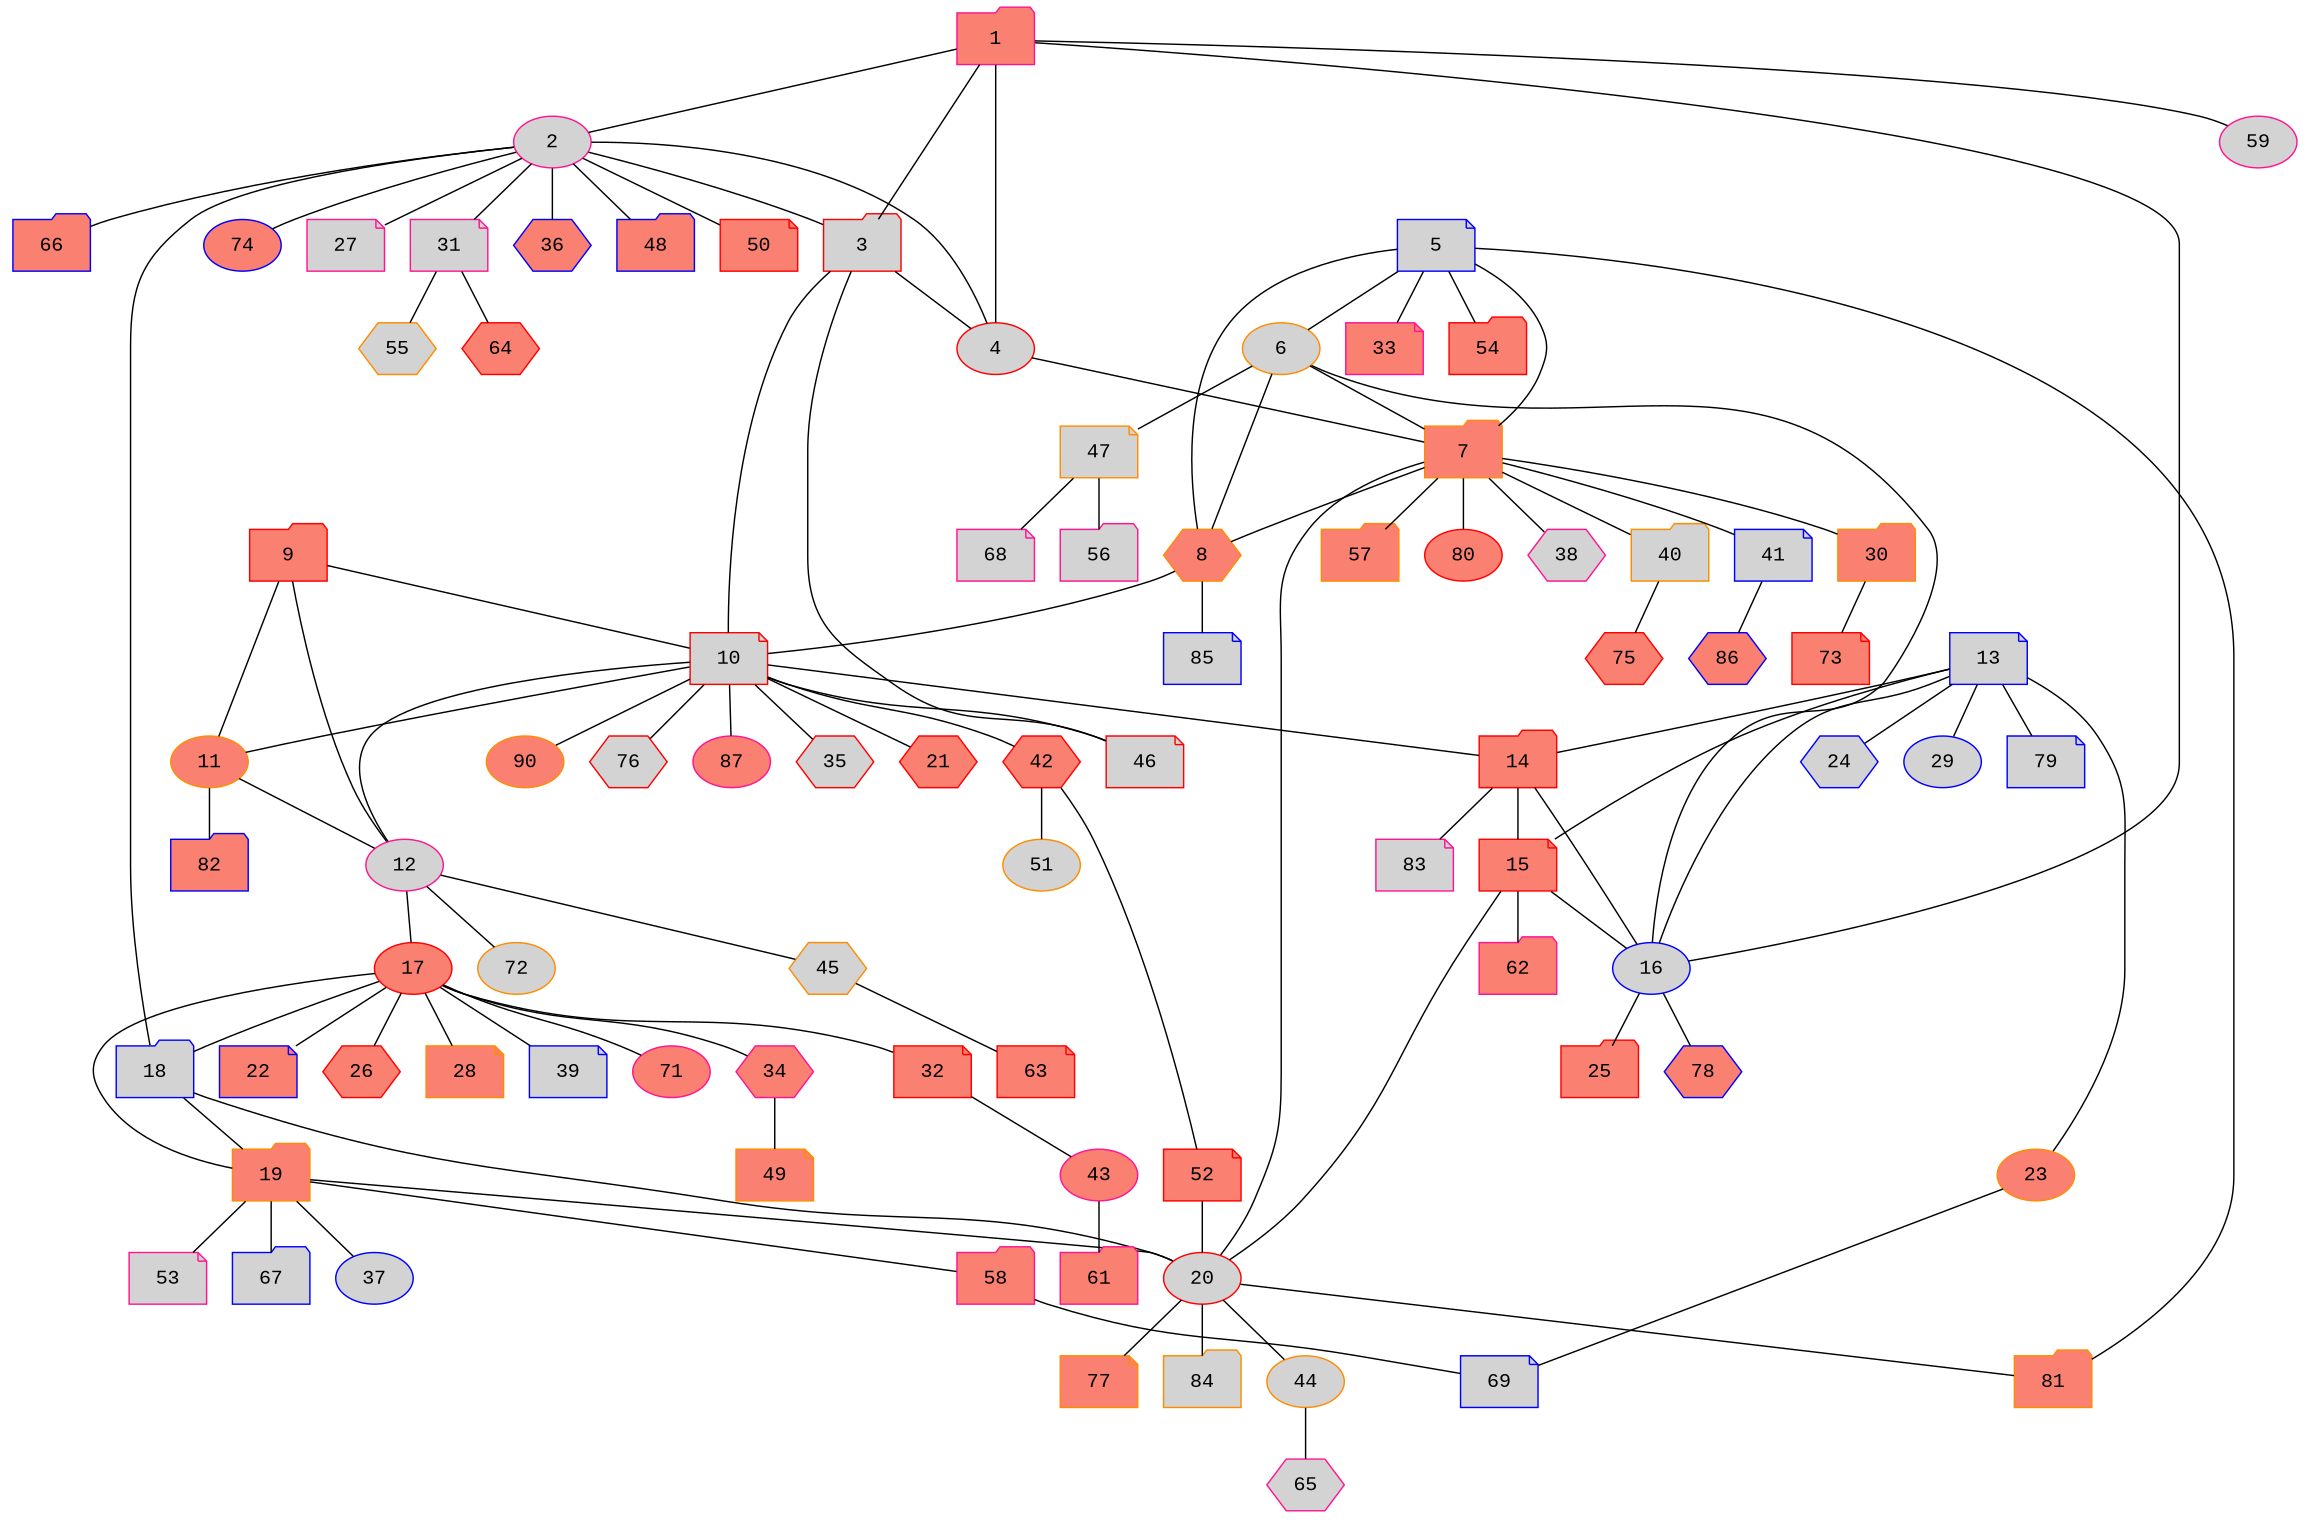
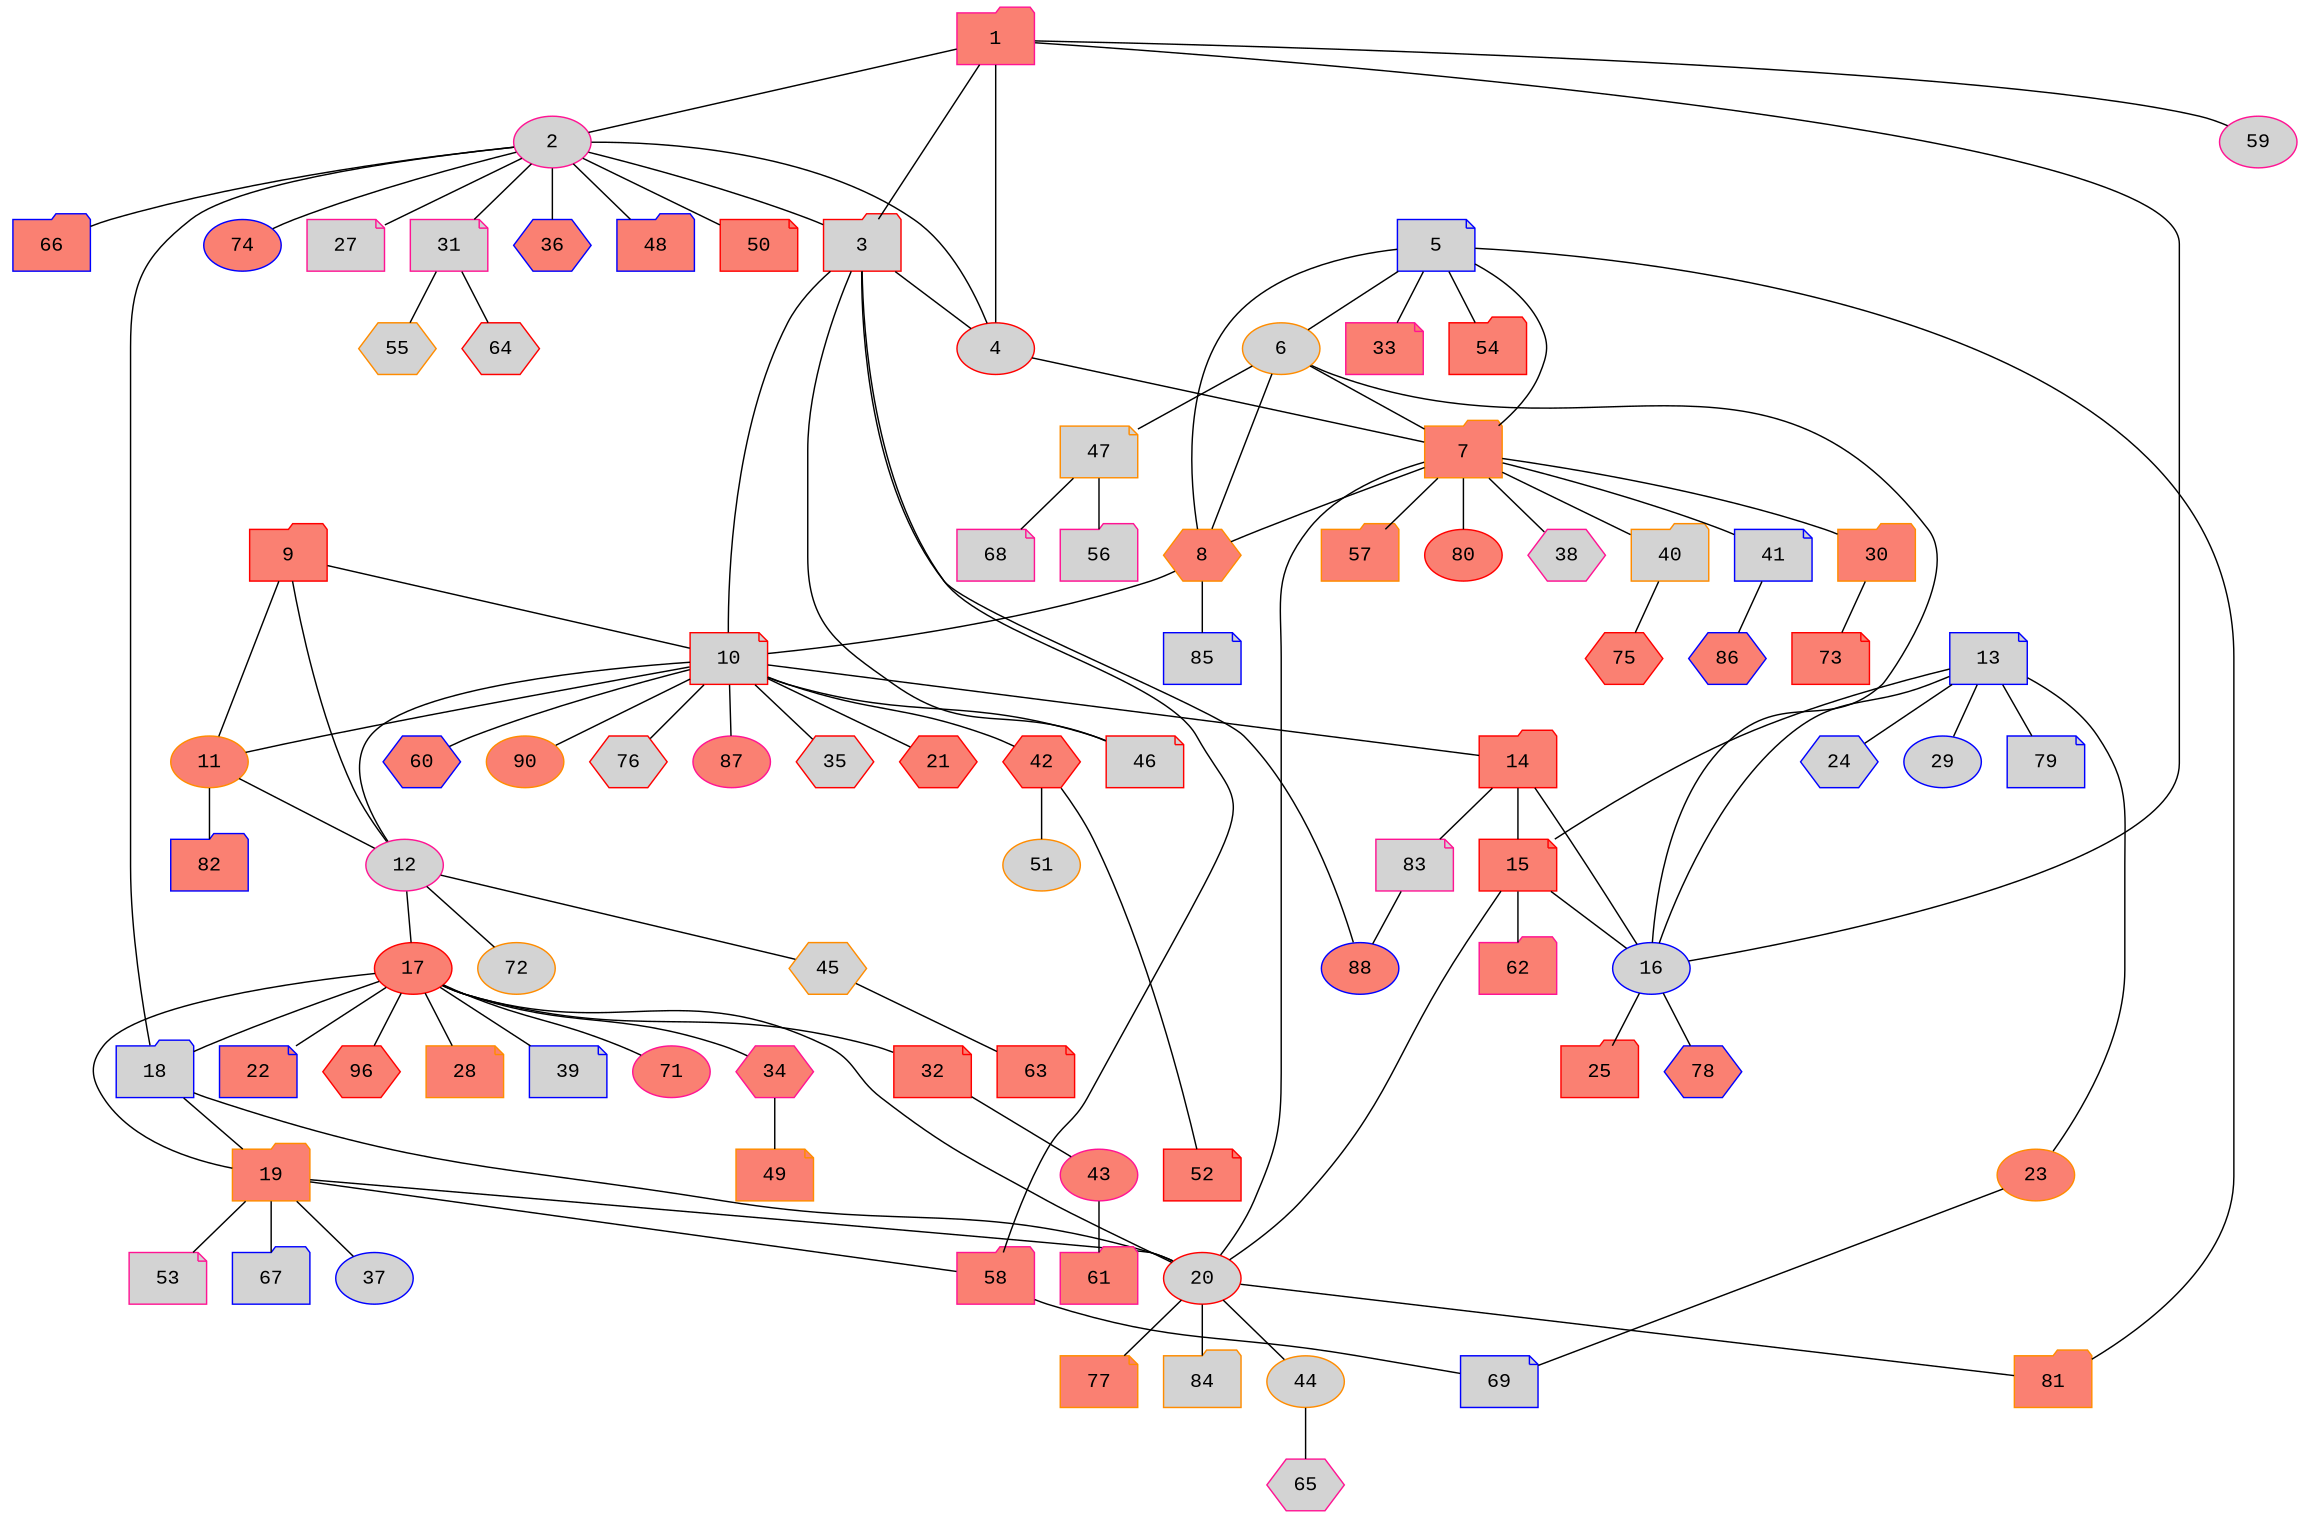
(501, 349) -> (501, 349)
none -> (1160, 703)
(1754, 712) -> none
none -> (422, 762)
none -> (1360, 968)
(362, 1072) -> (362, 1072)
(1202, 1227) -> (834, 1050)
